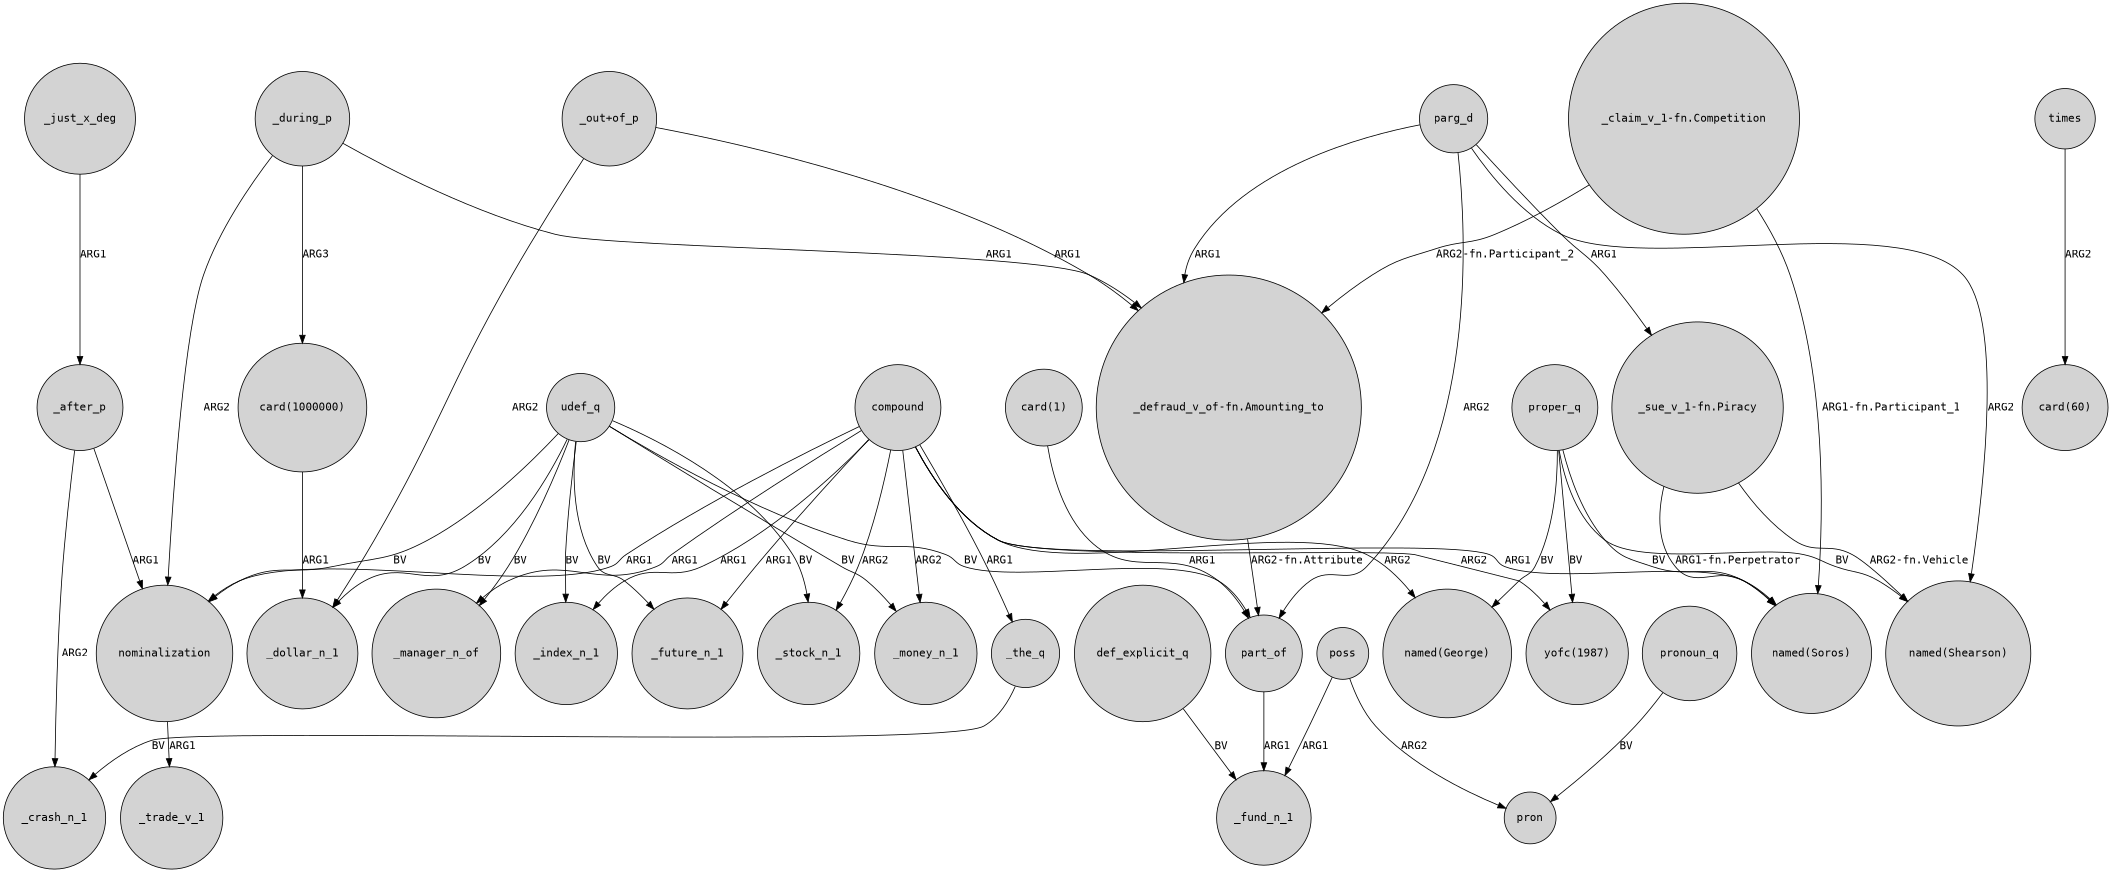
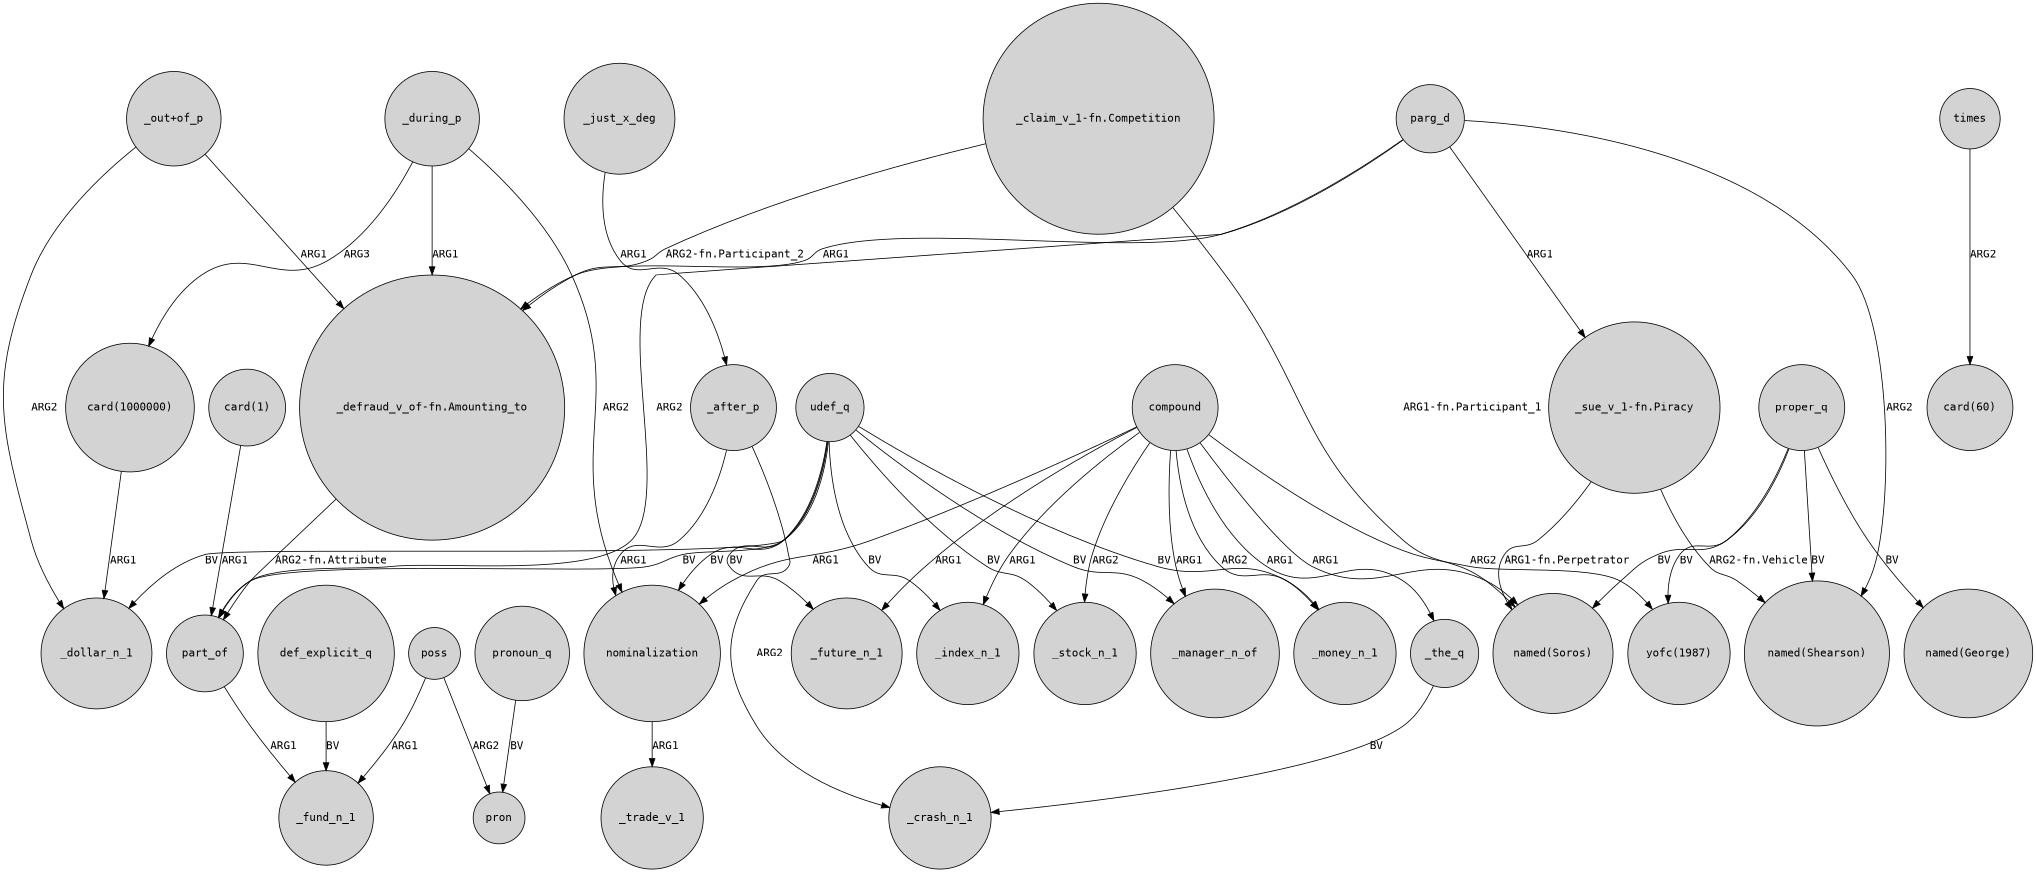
(1231, 544) -> none
